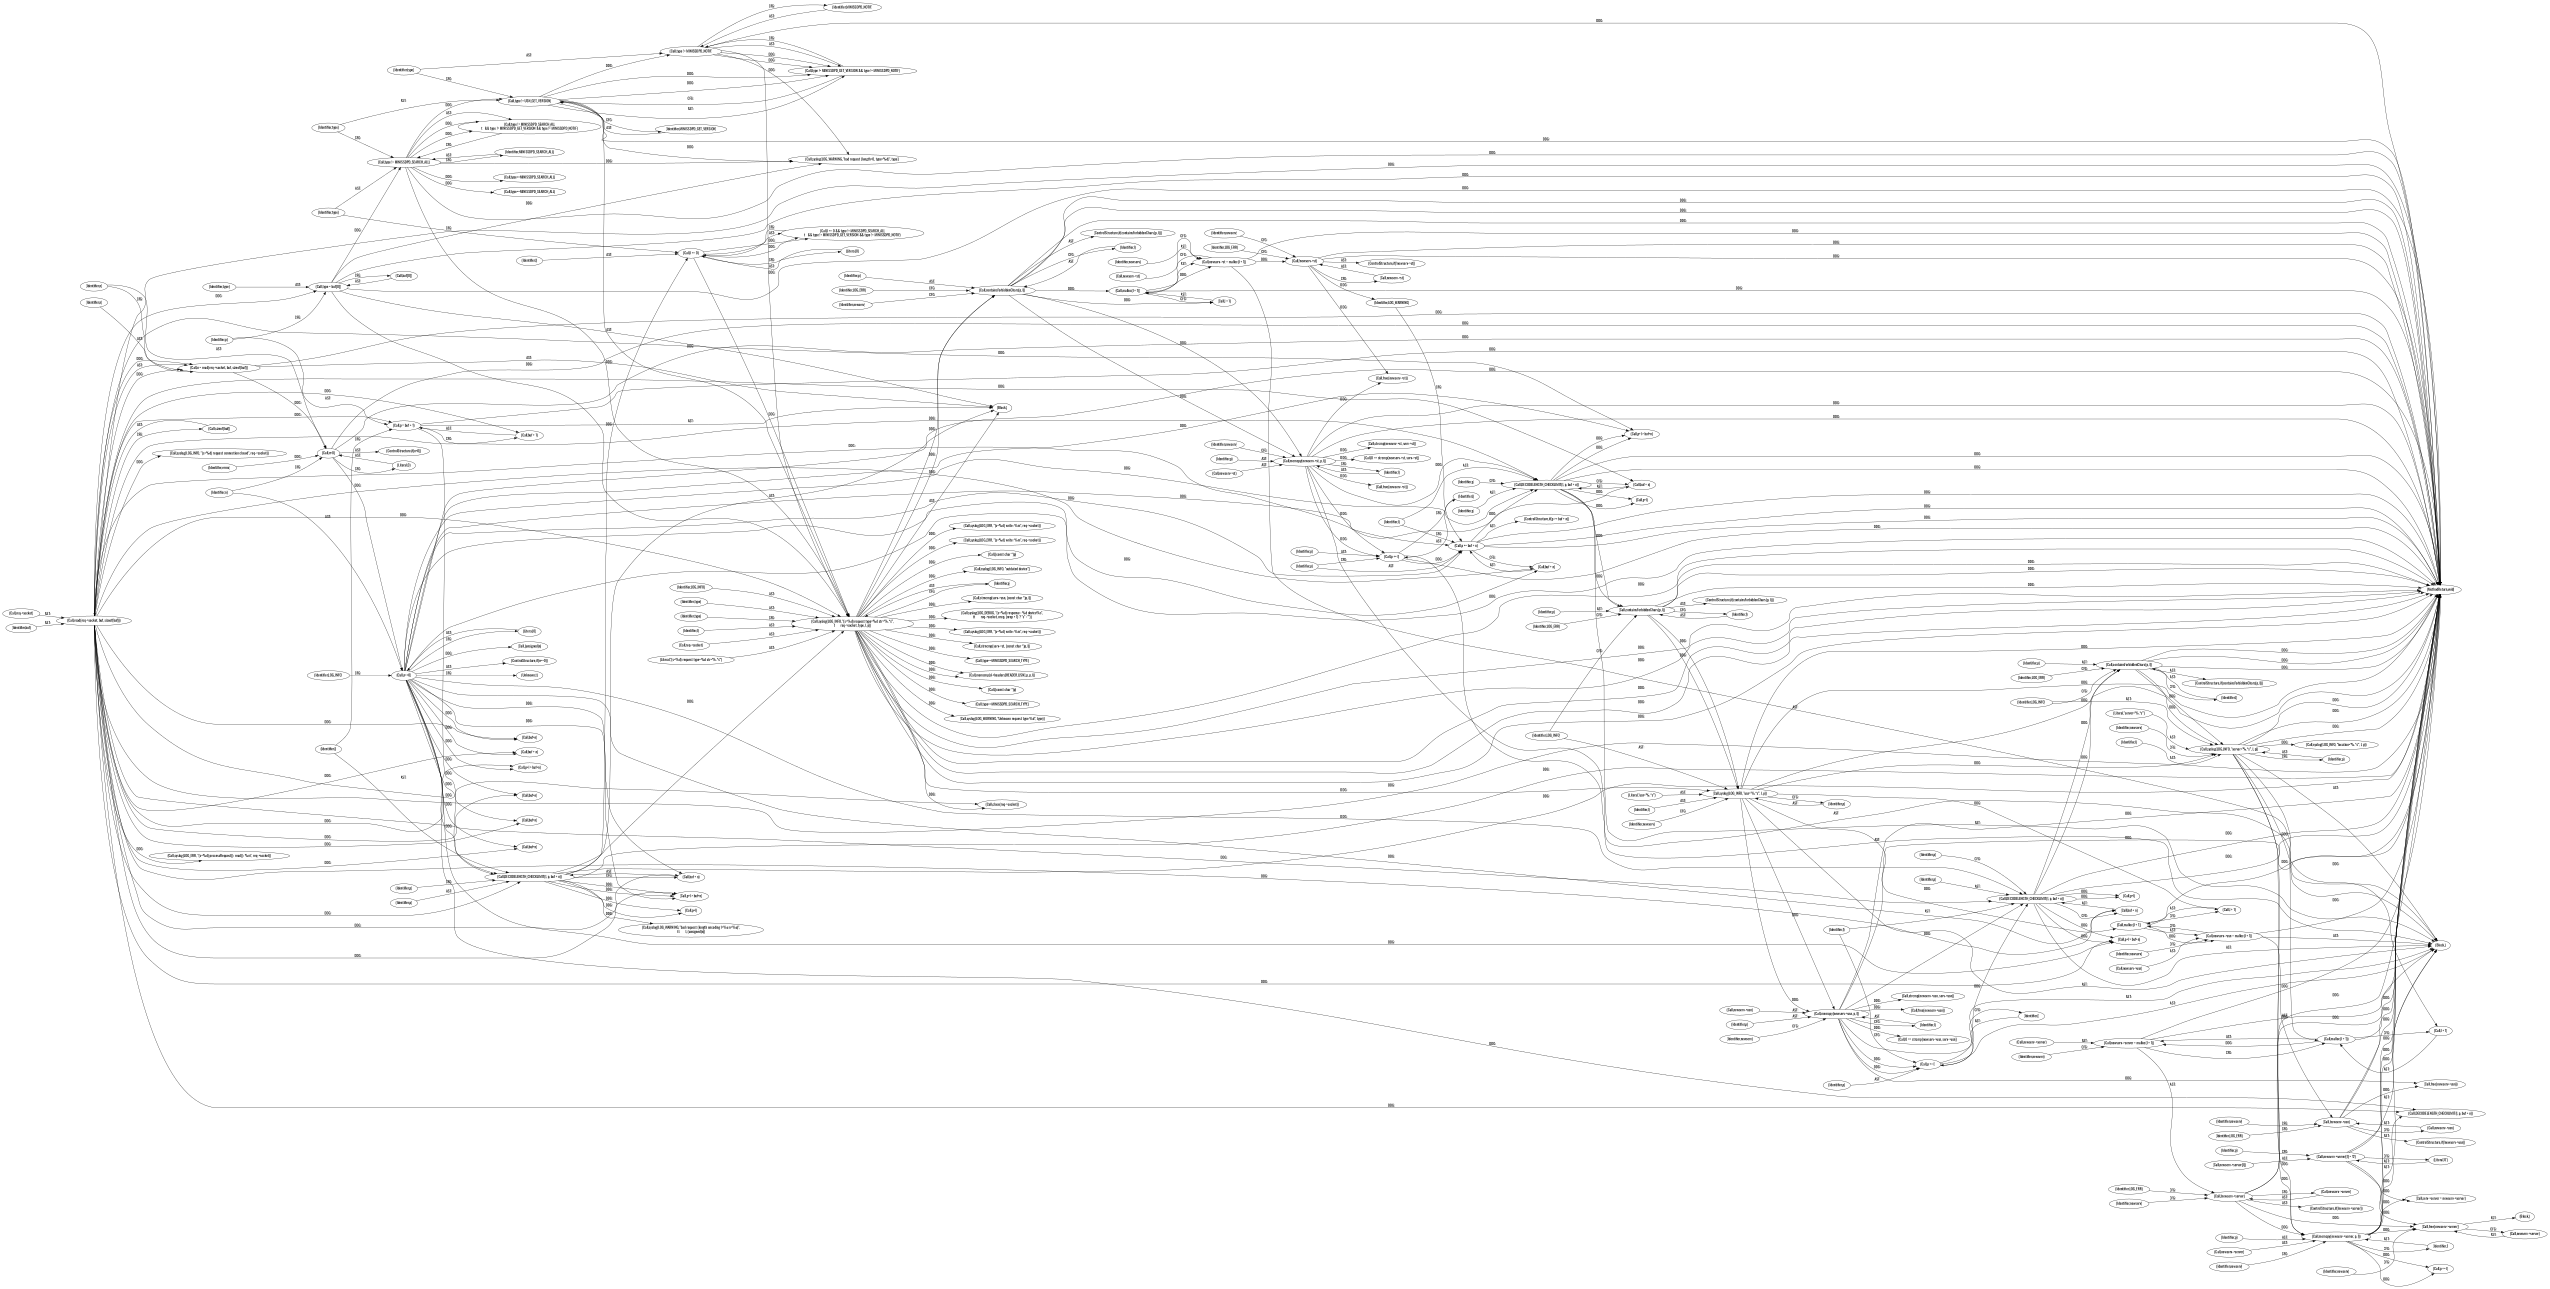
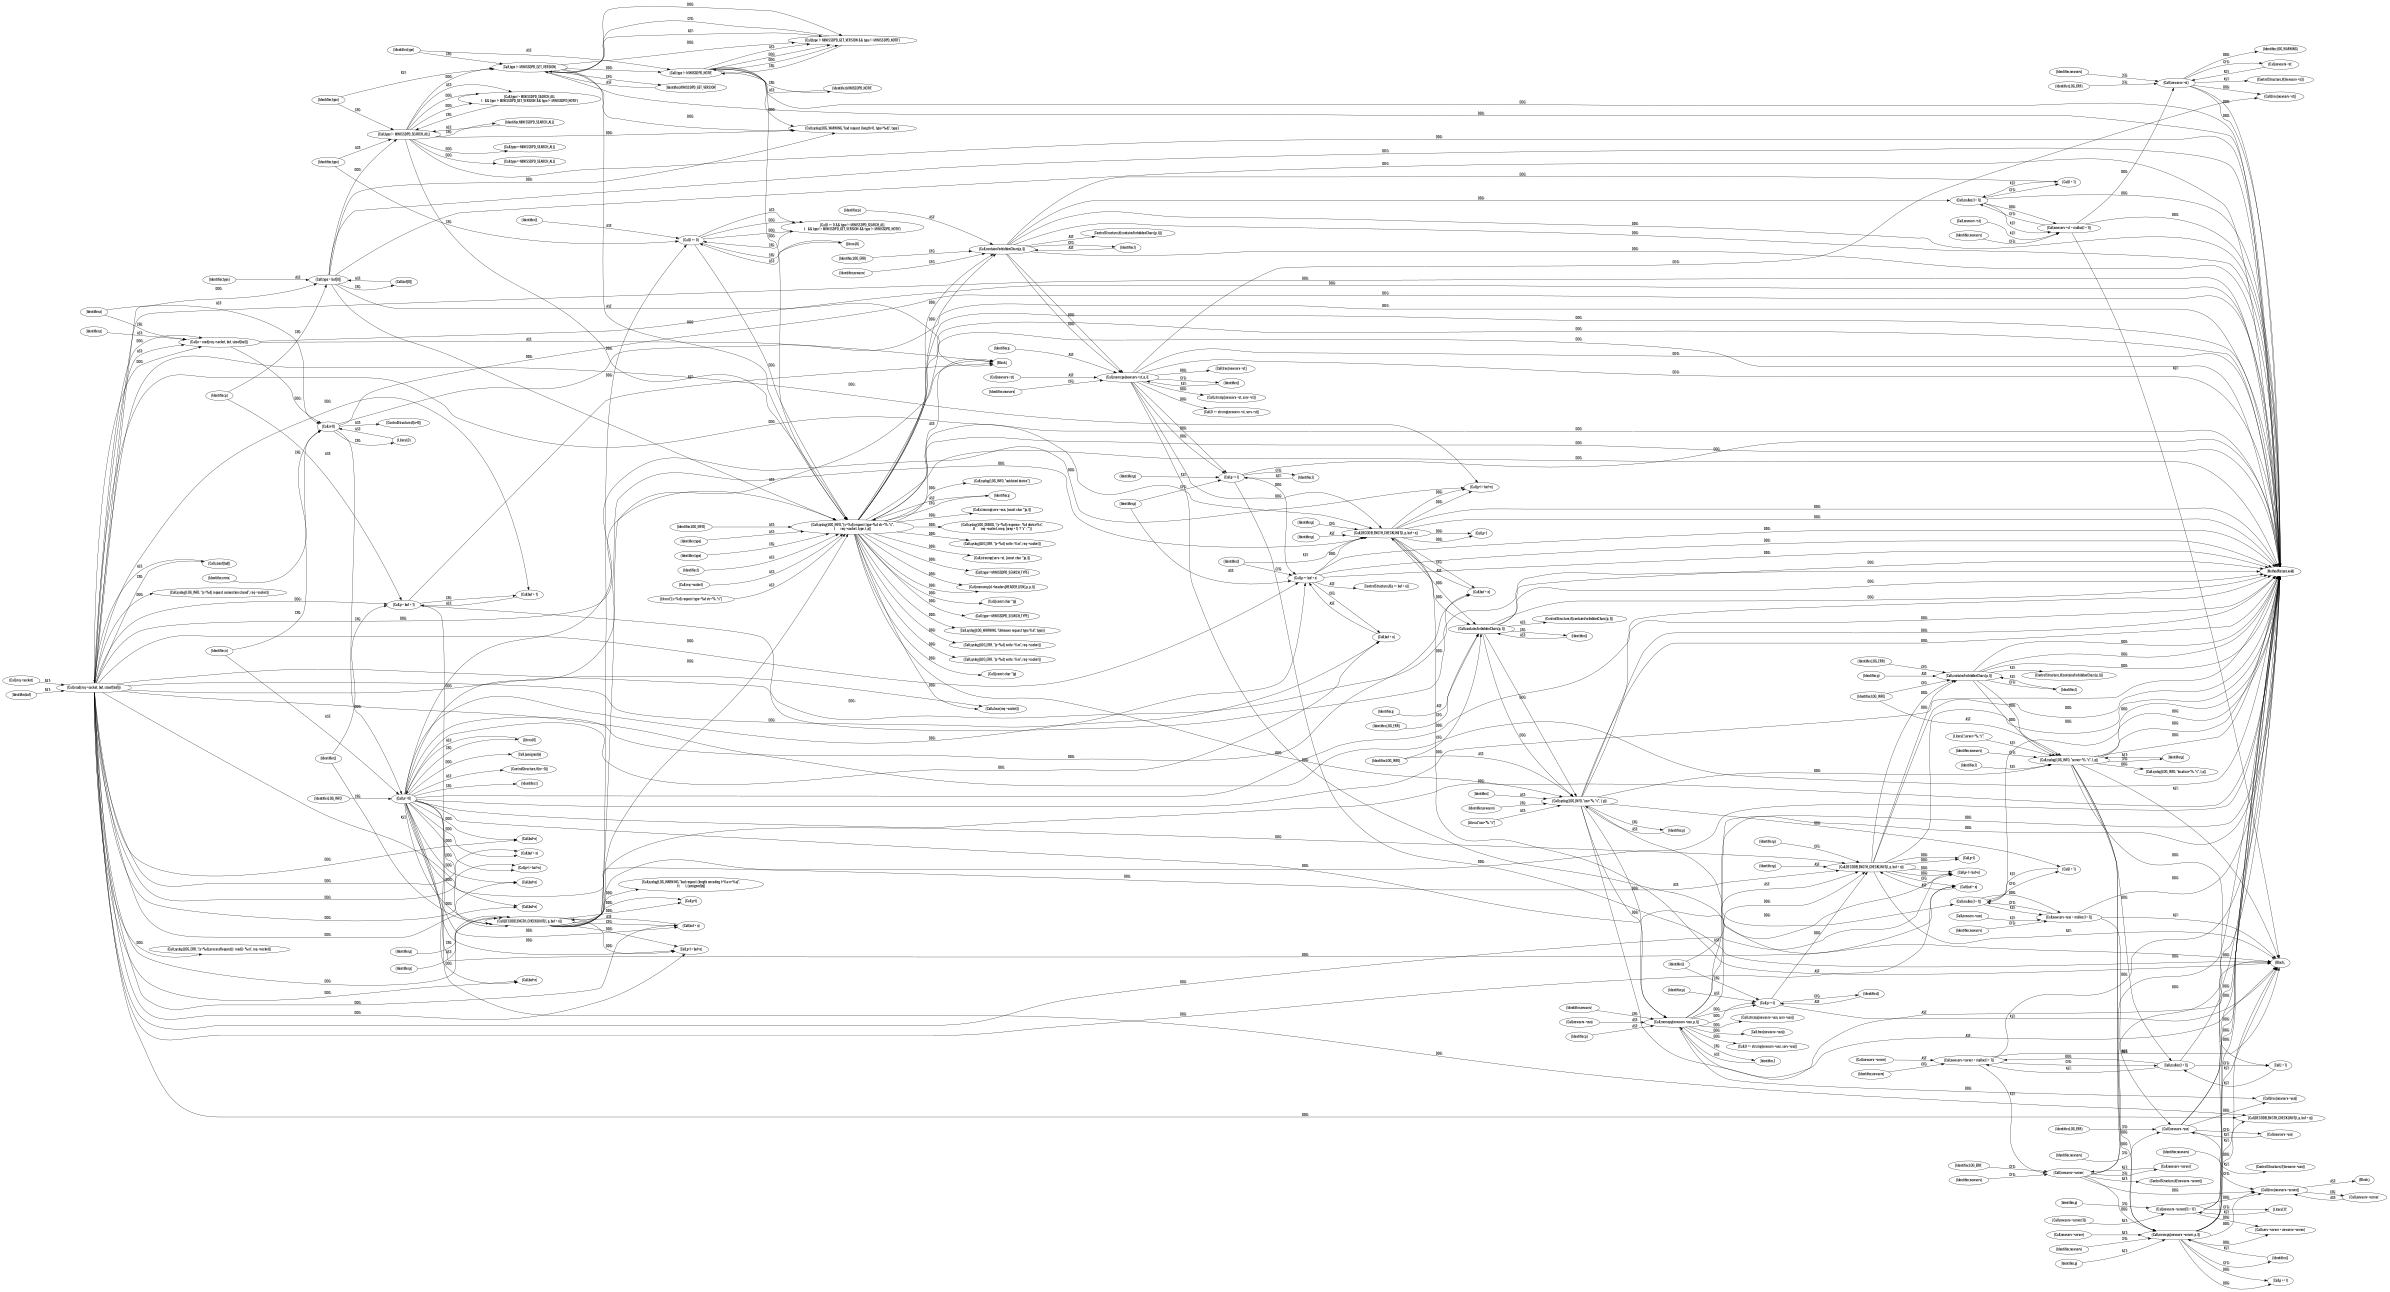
(530, 101) -> (530, 67)
(1440, 420) -> none
(298, 457) -> (298, 453)
(530, 675) -> (530, 784)
